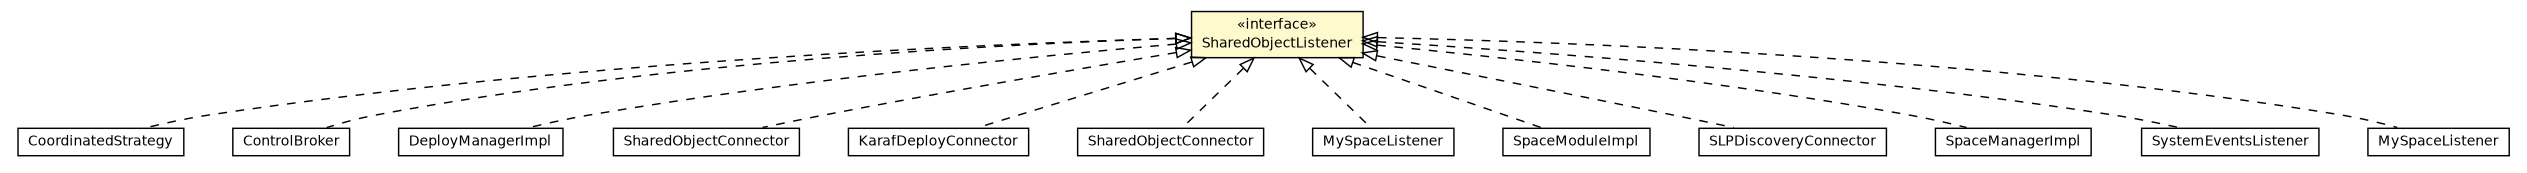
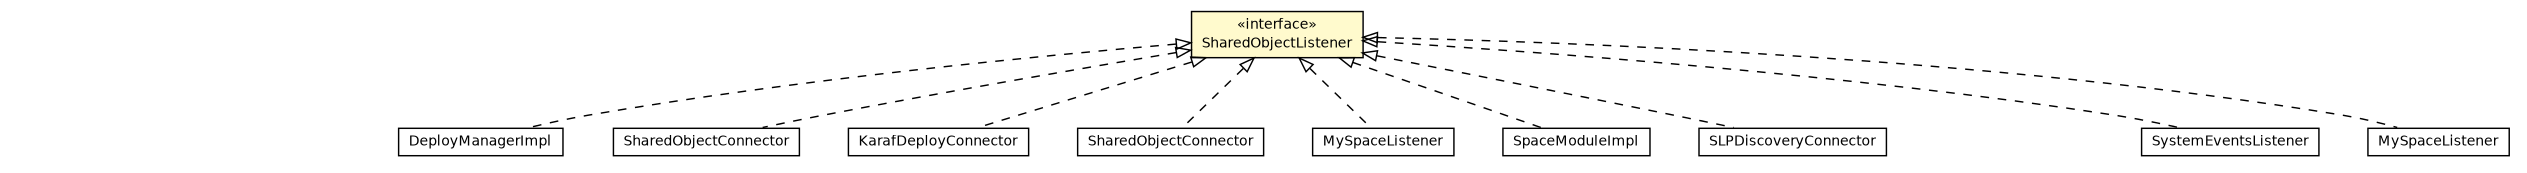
(100, 141) -> none
(290, 141) -> none
(2013, 141) -> none
